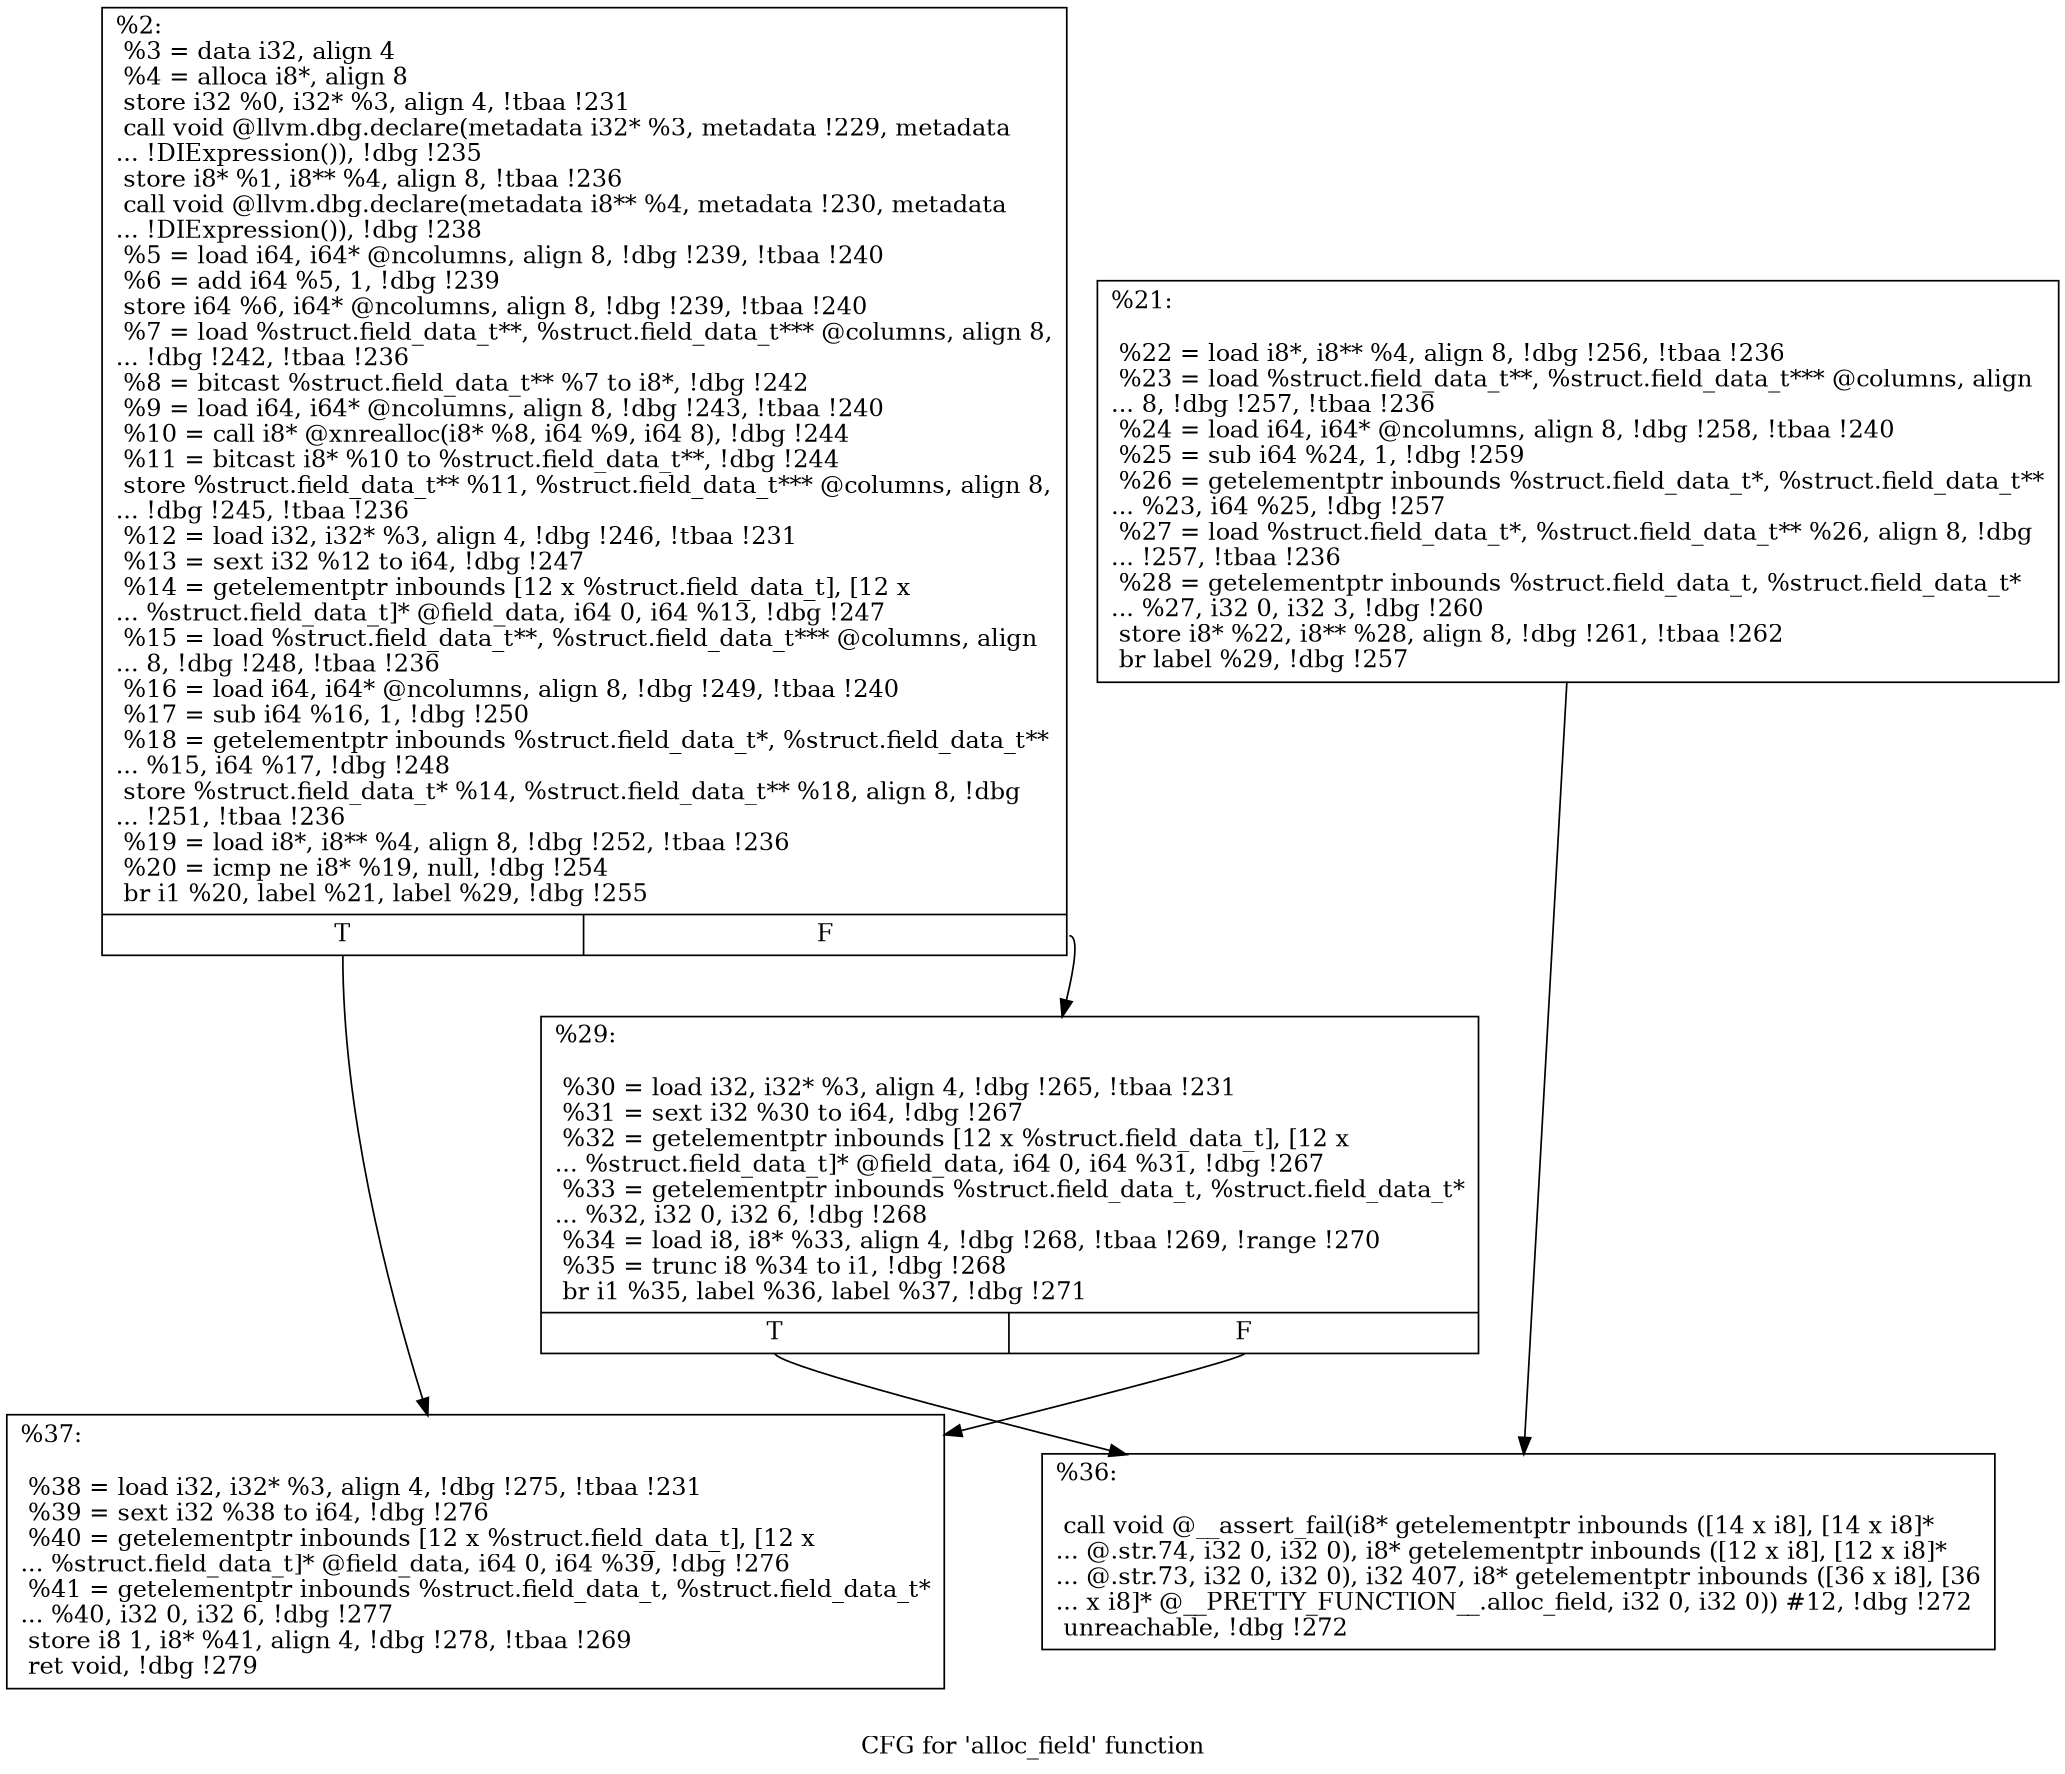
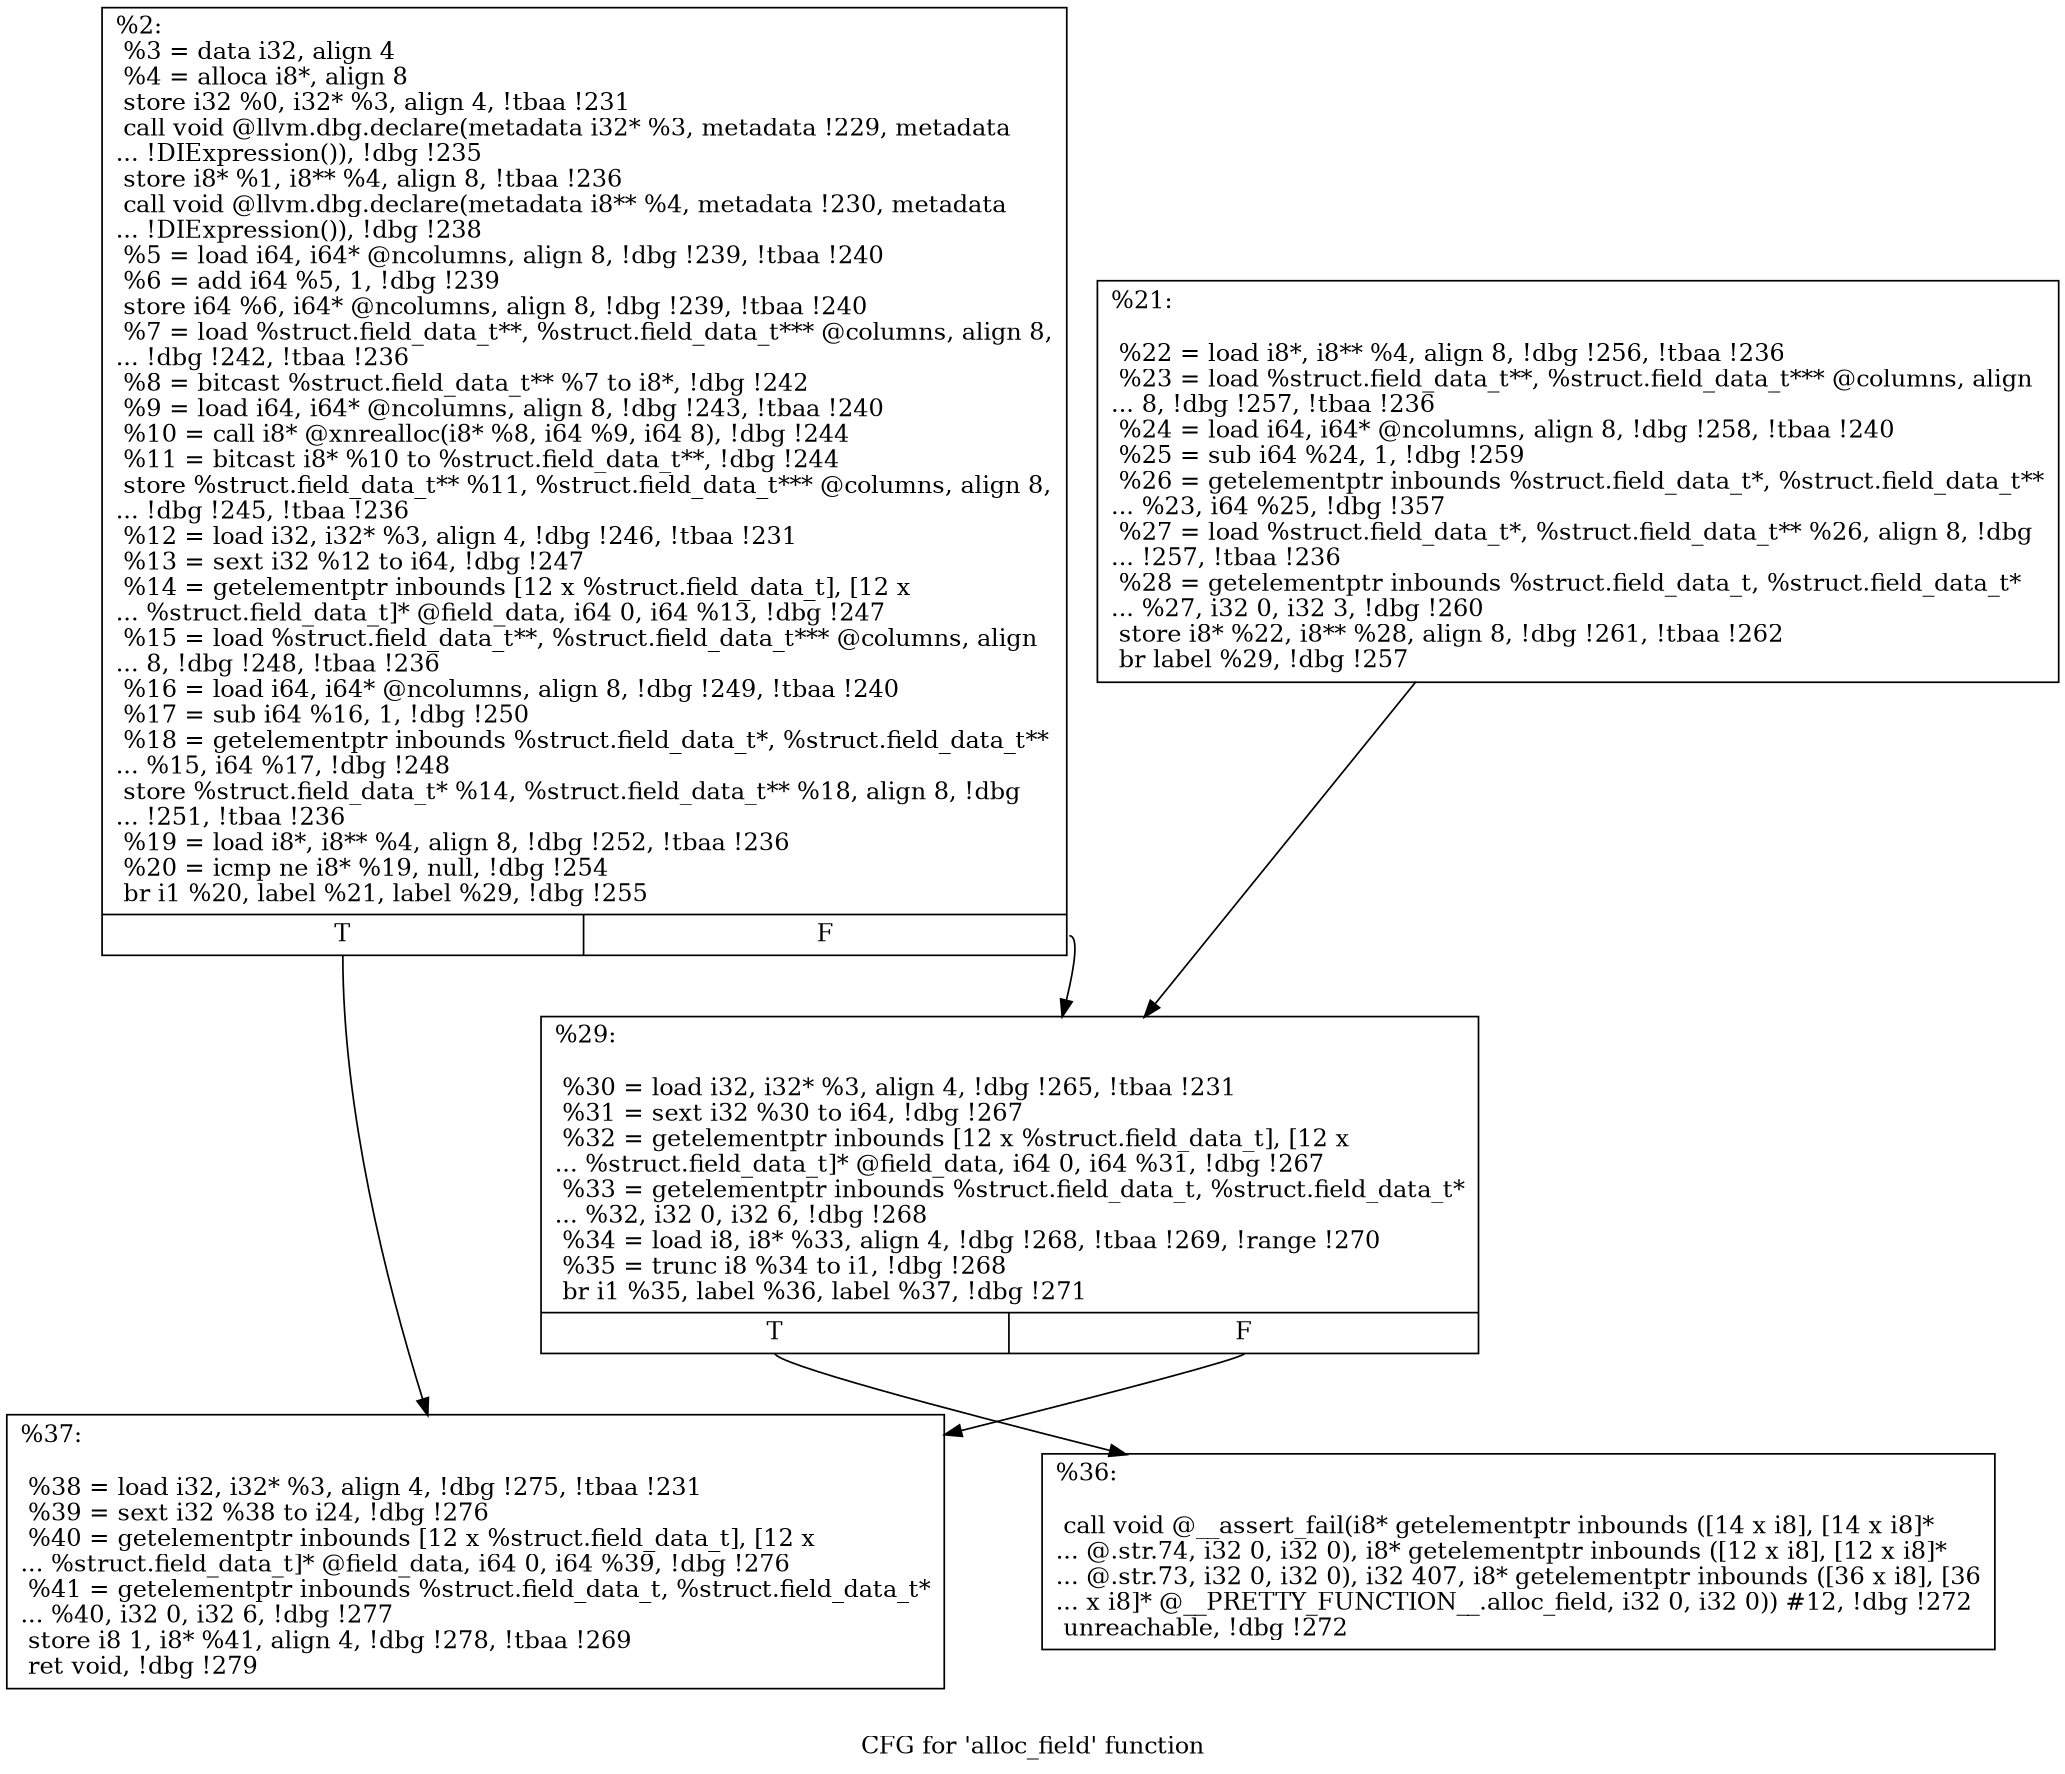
(1279, 507) -> (1279, 507)
(1546, 1059) -> (1286, 843)
(255, 1513) -> (255, 1513)
